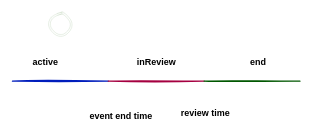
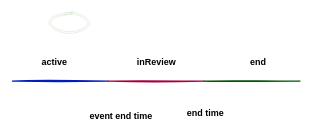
(60, 24) -> (69, 23)
(45, 60) -> (54, 60)
(206, 111) -> (206, 111)
